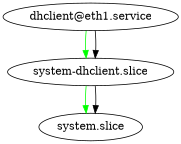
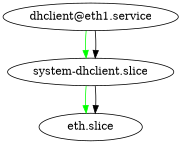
(91, 127) -> (91, 127)
